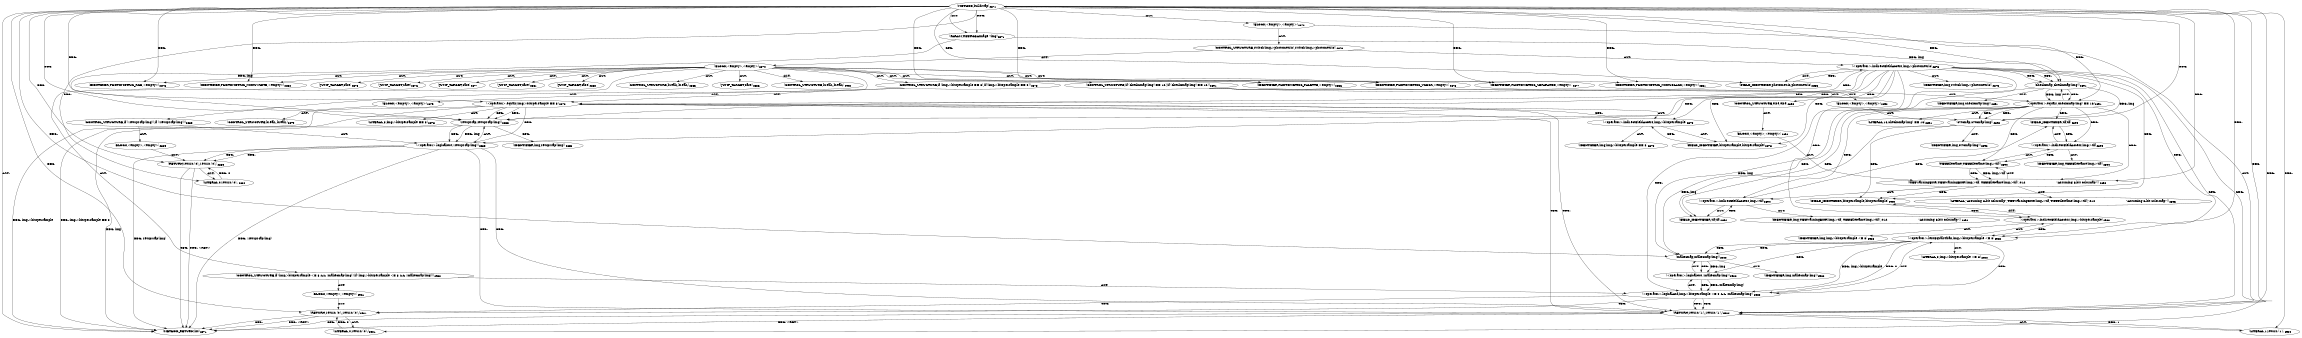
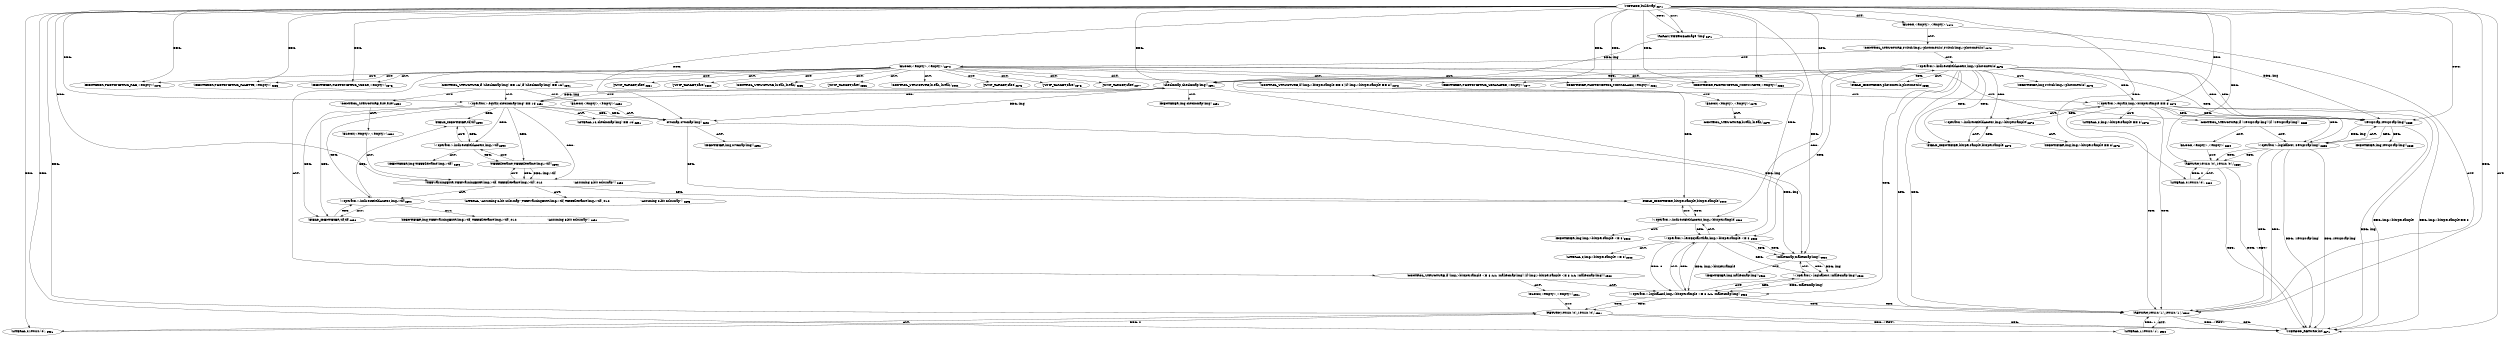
(1819, 12) -> (1058, 32)
(1723, 257) -> (1824, 257)
